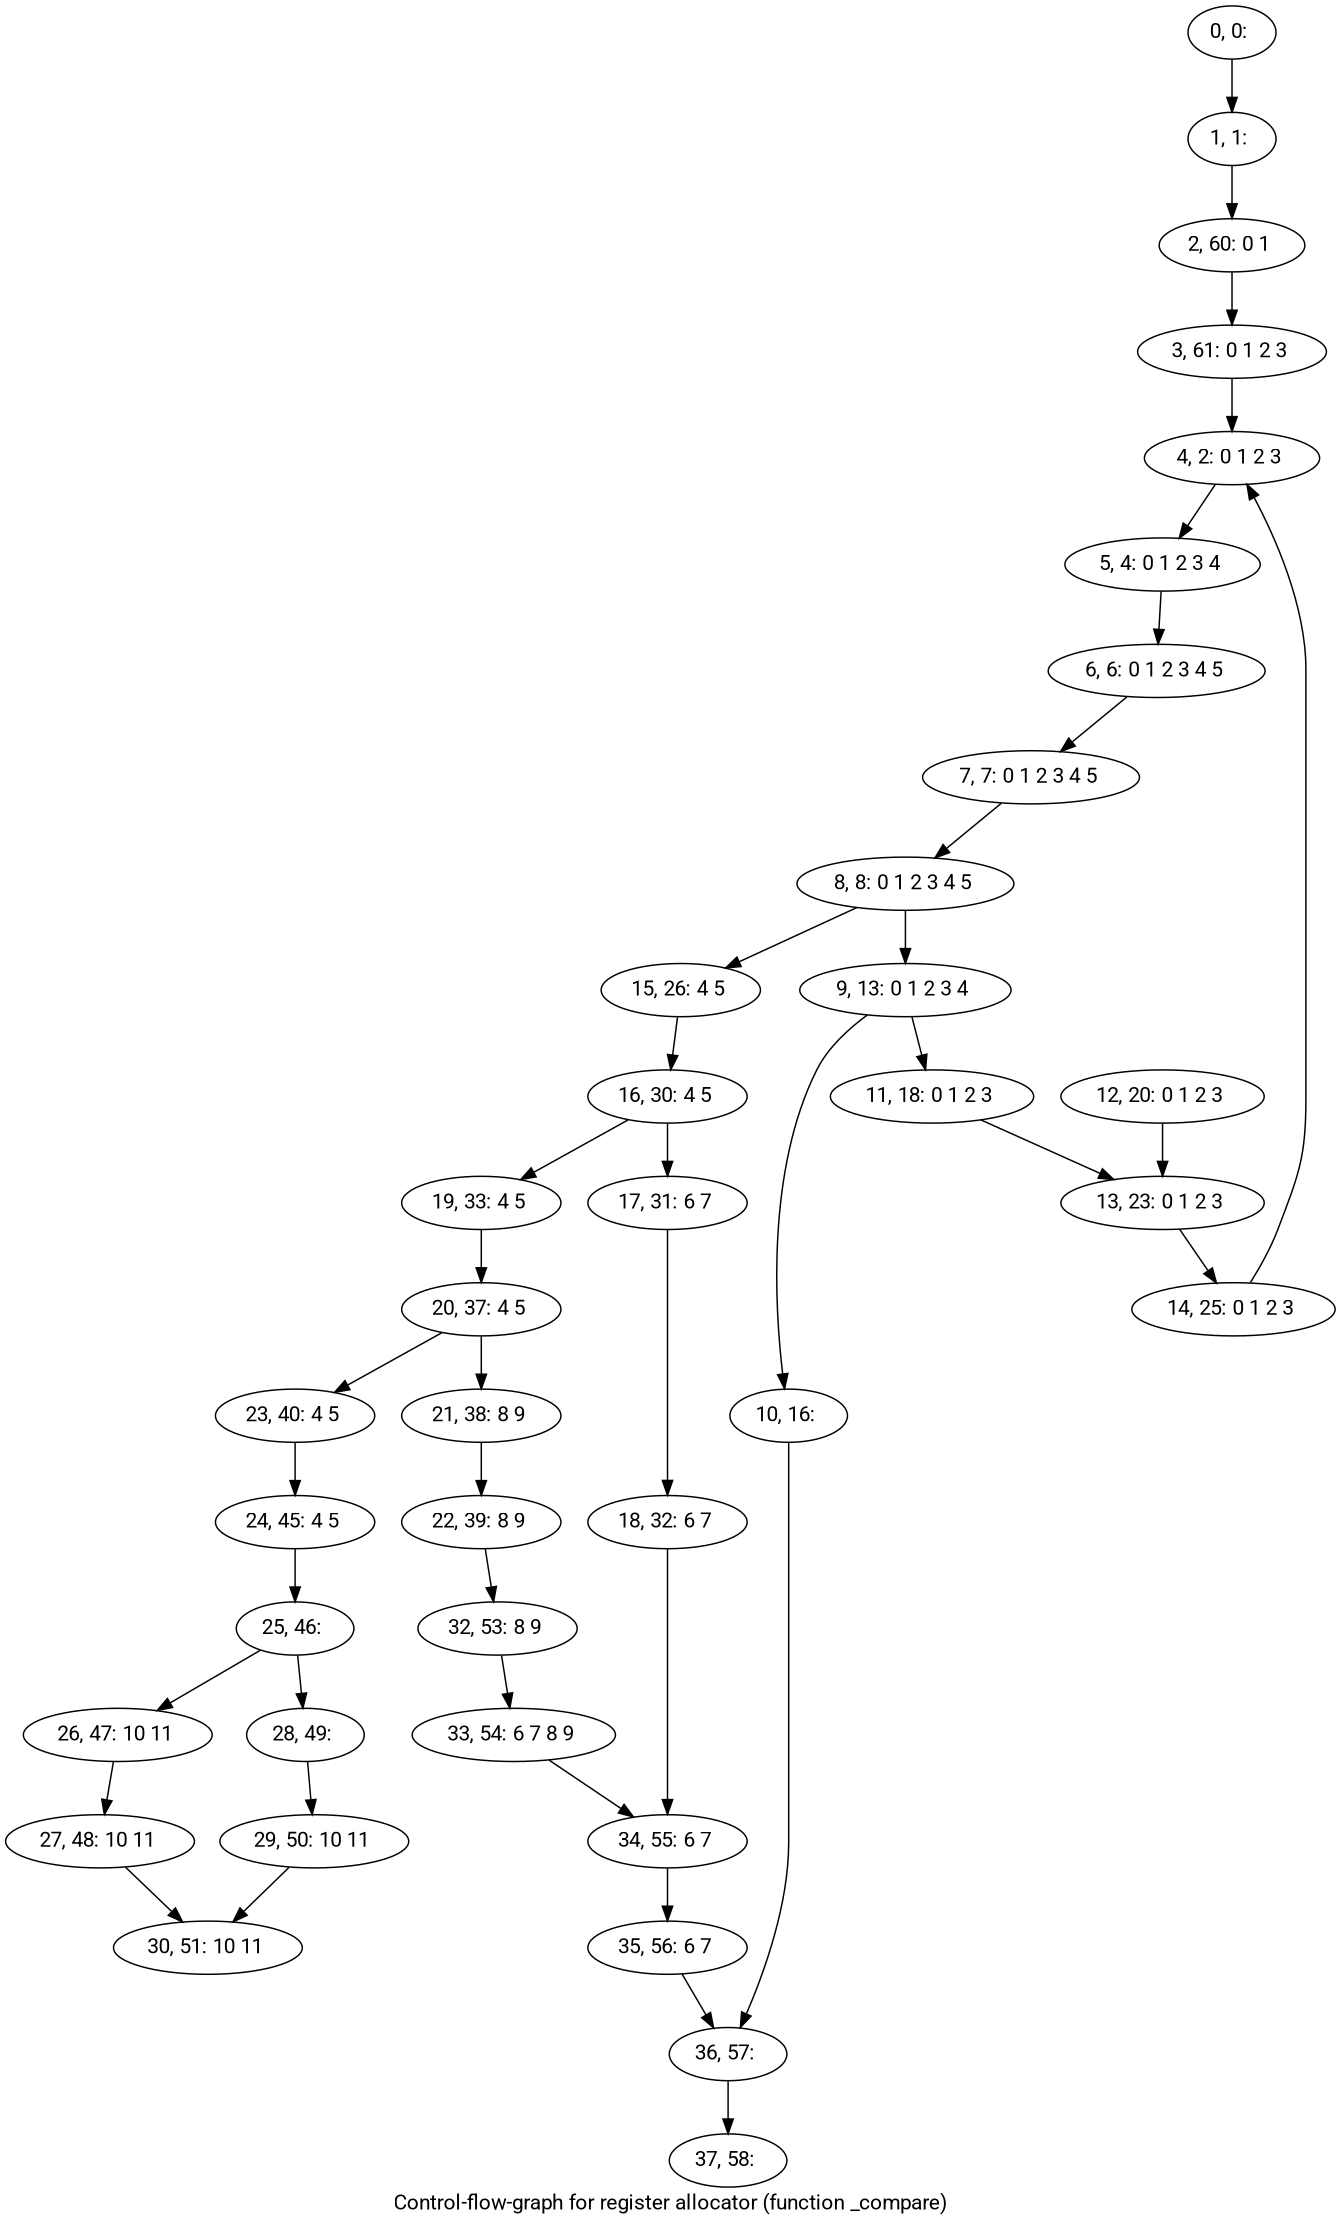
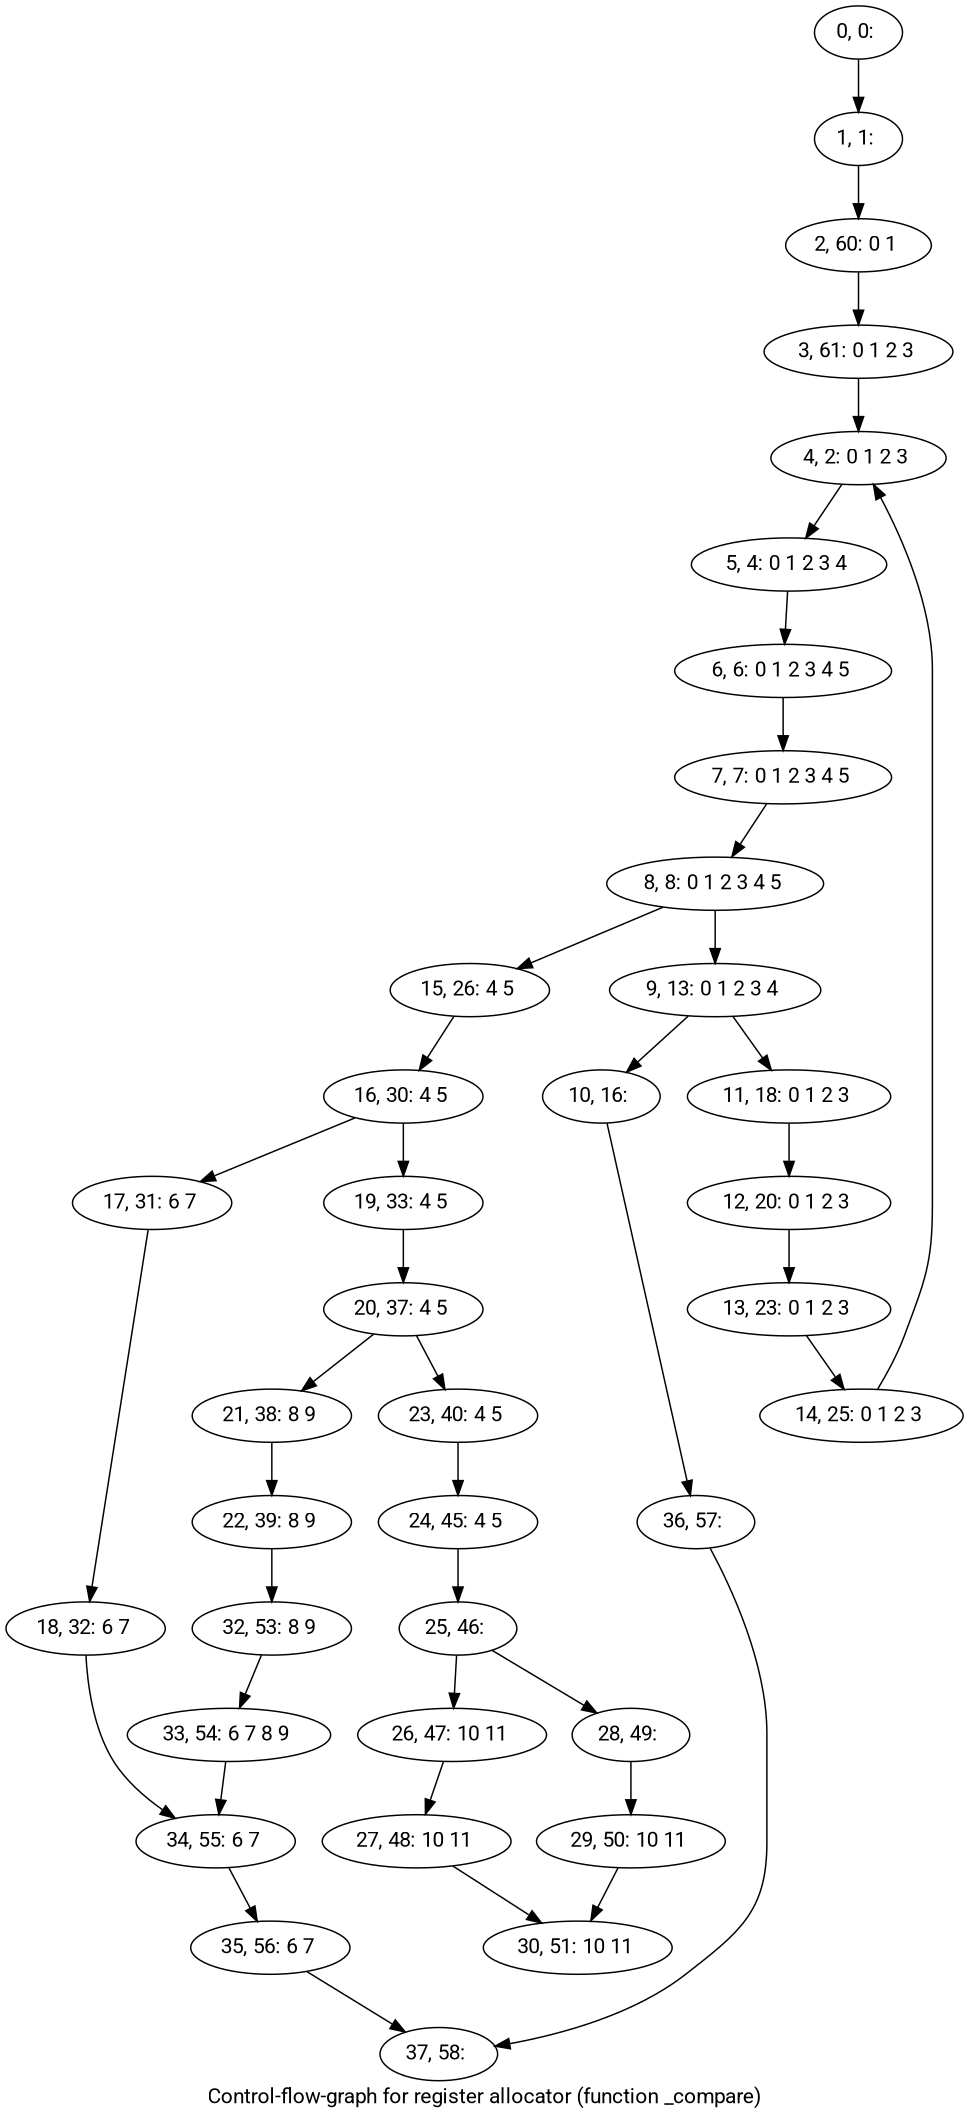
(1040, 1147) -> (789, 1142)
(694, 1995) -> (350, 1998)
